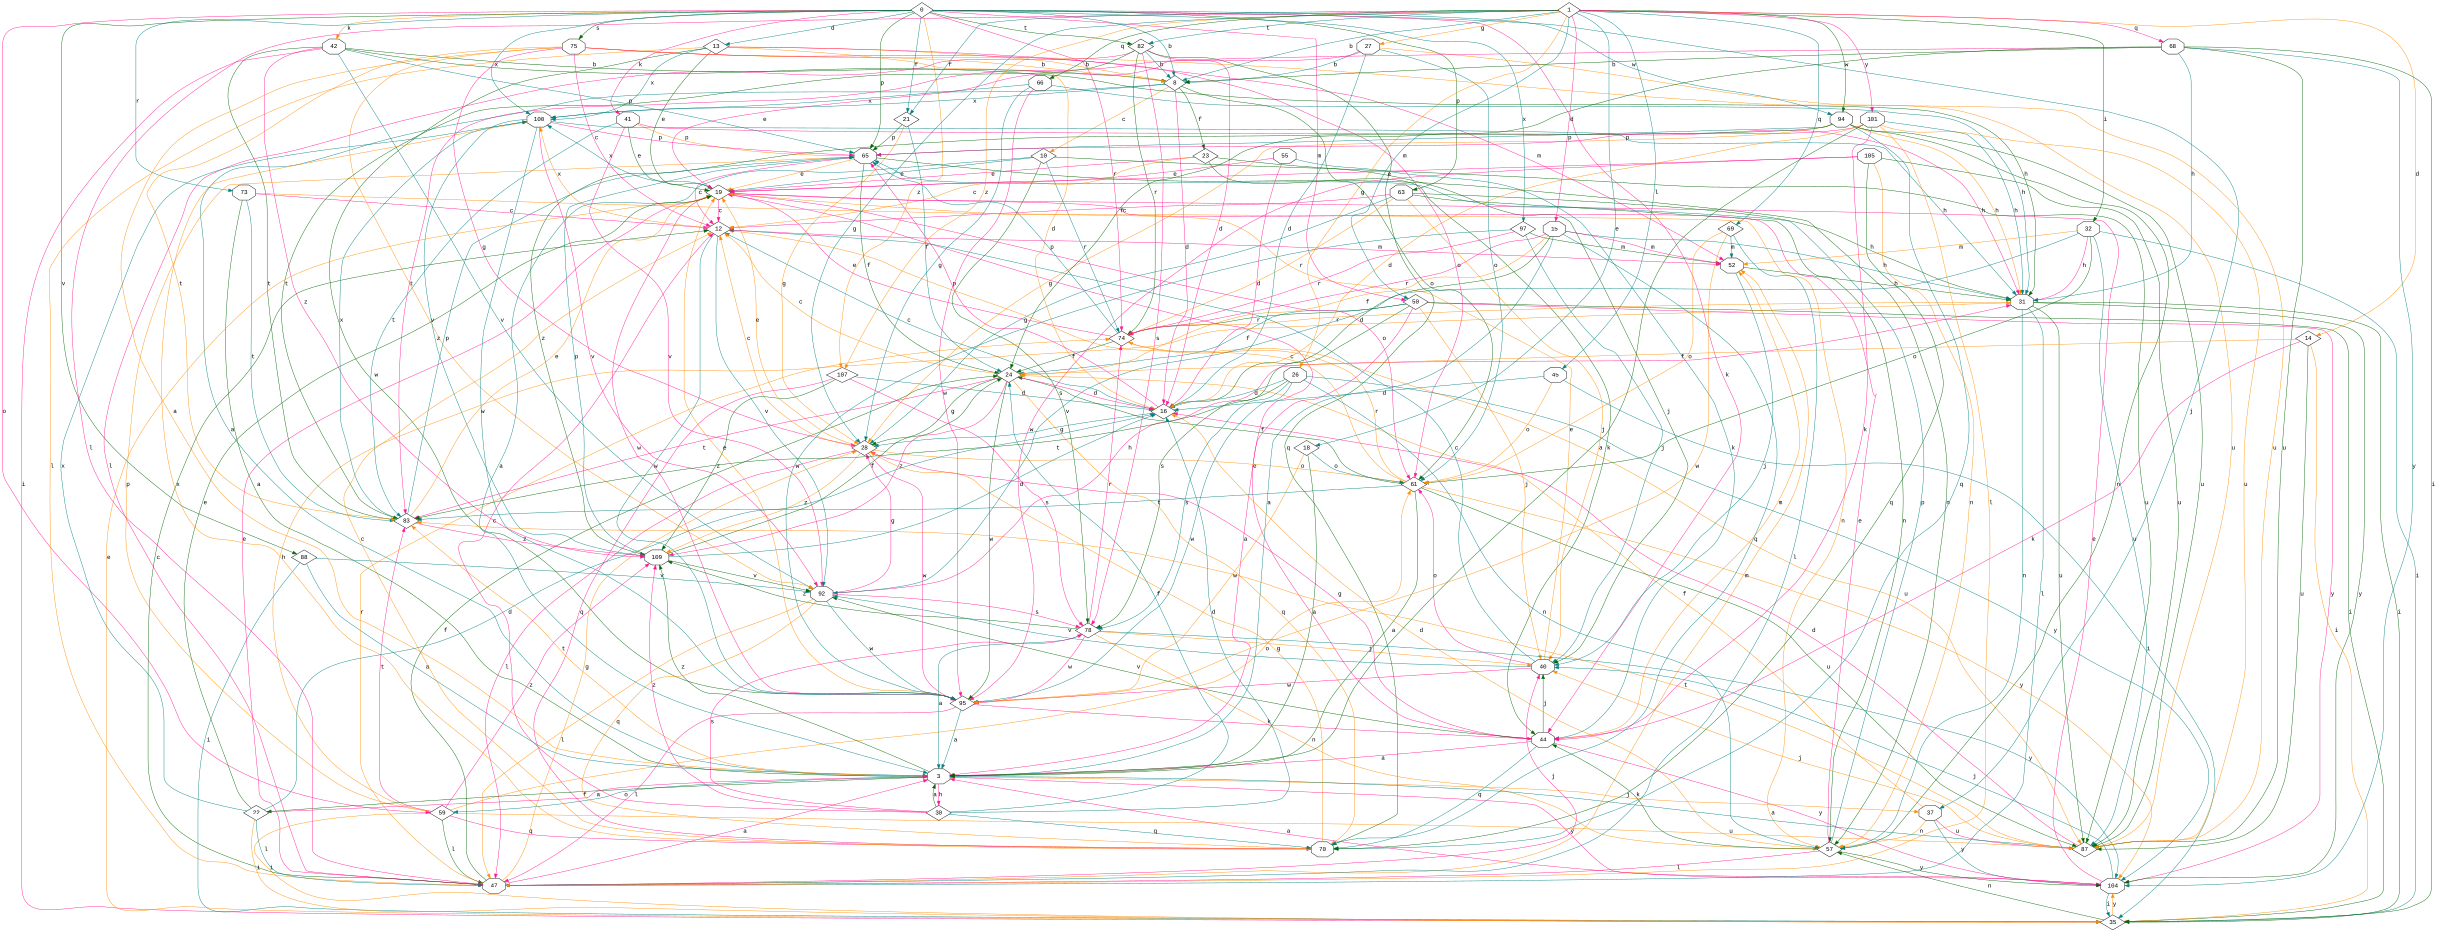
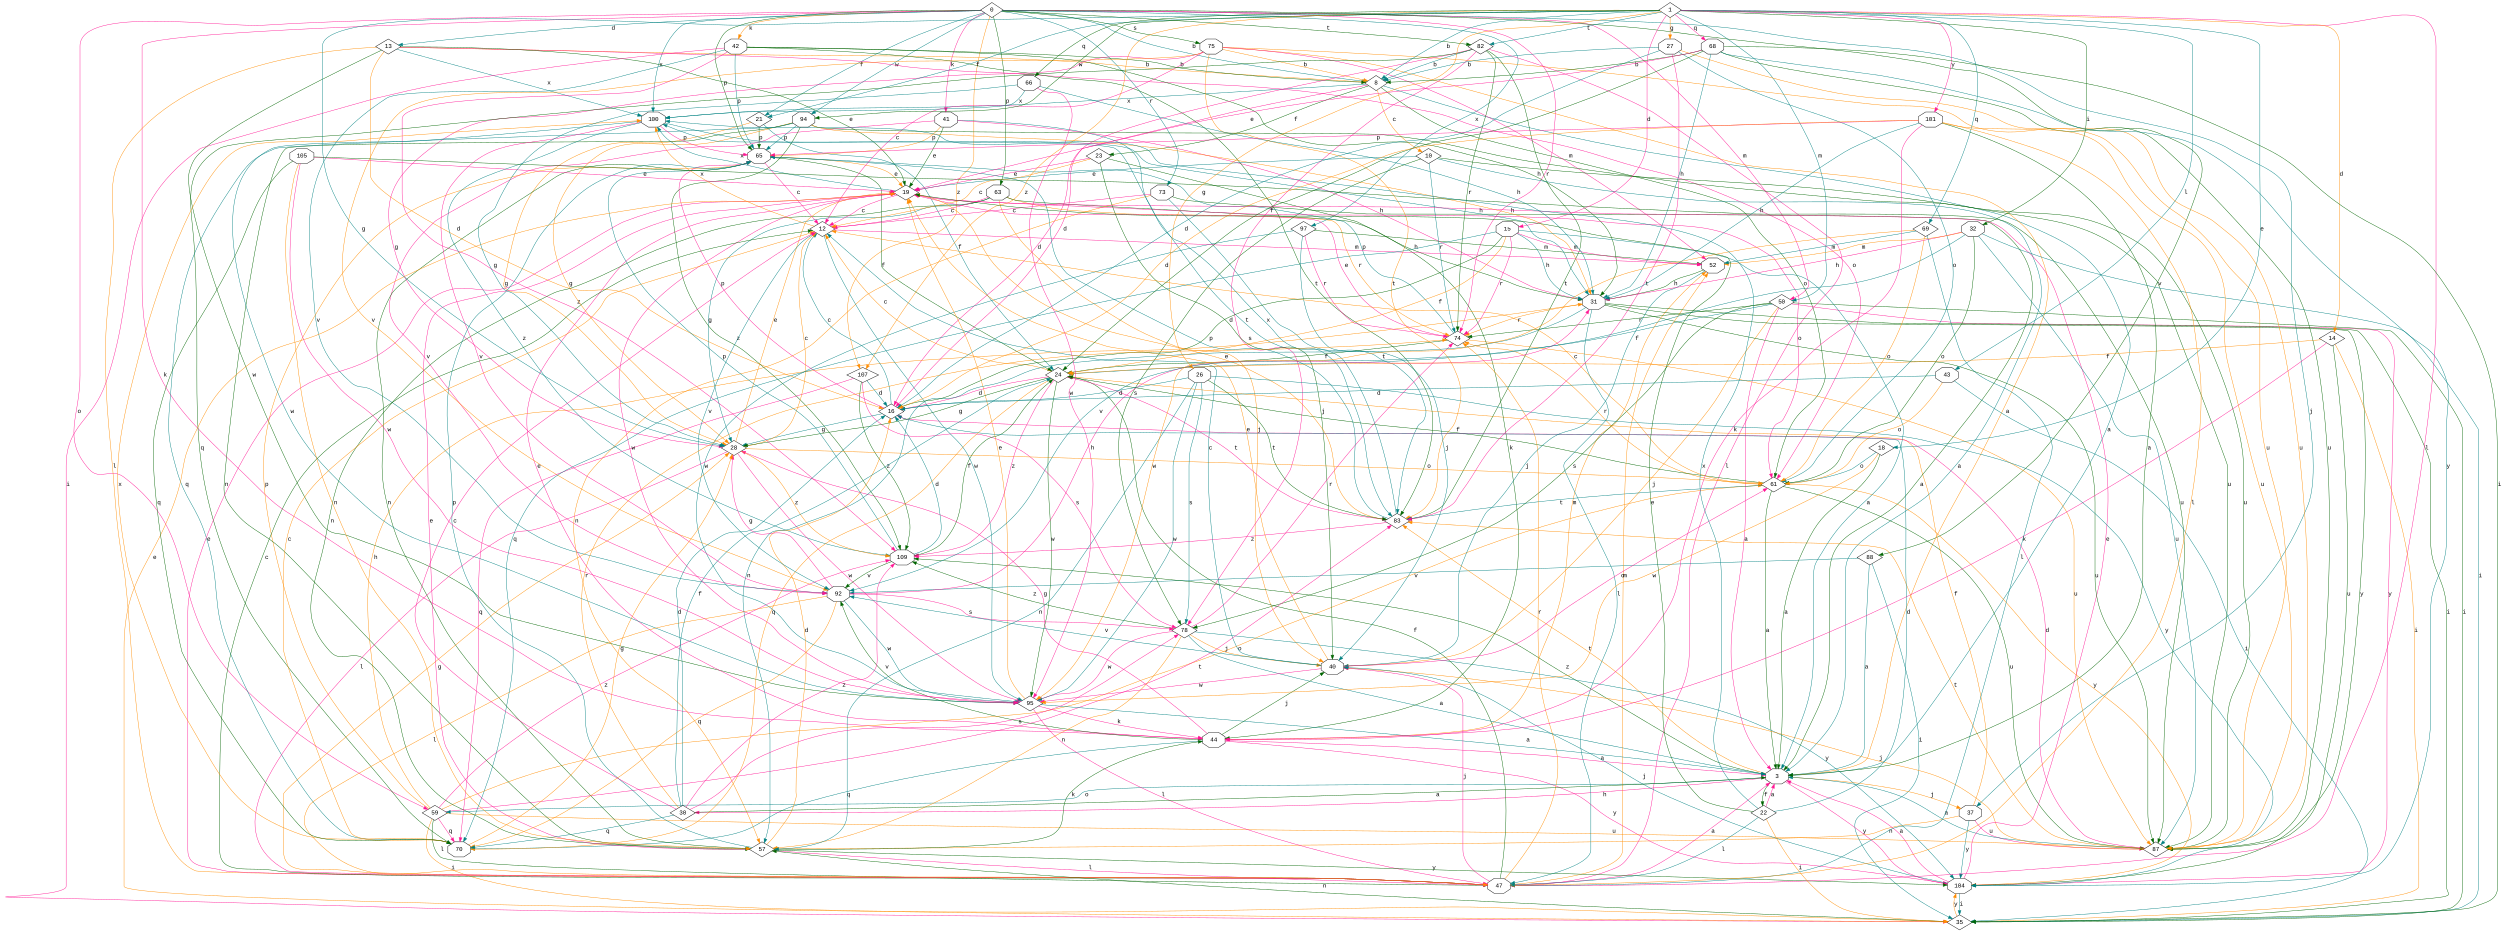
(1285, 156) -> none
(1555, 375) -> (1947, 375)
none -> (851, 395)
